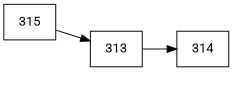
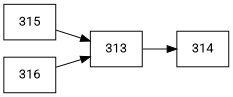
none -> (30, 75)
